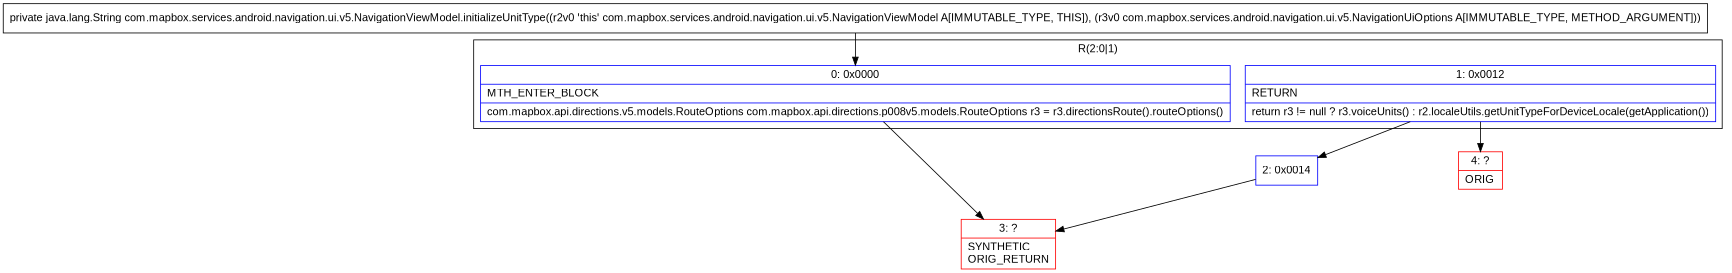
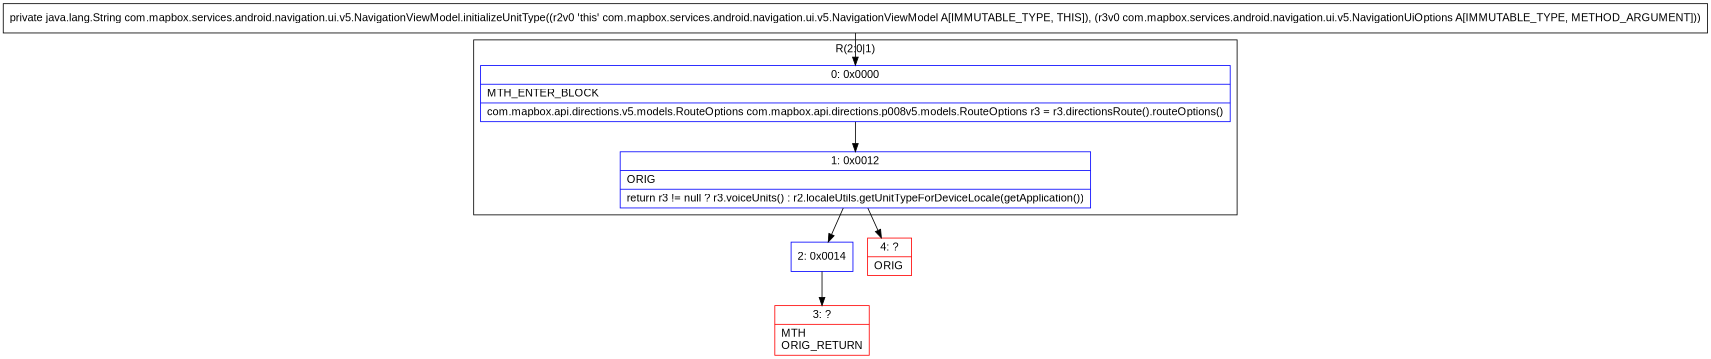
(1275, 93) -> (642, 179)
(931, 168) -> (855, 133)
(999, 247) -> (794, 333)
